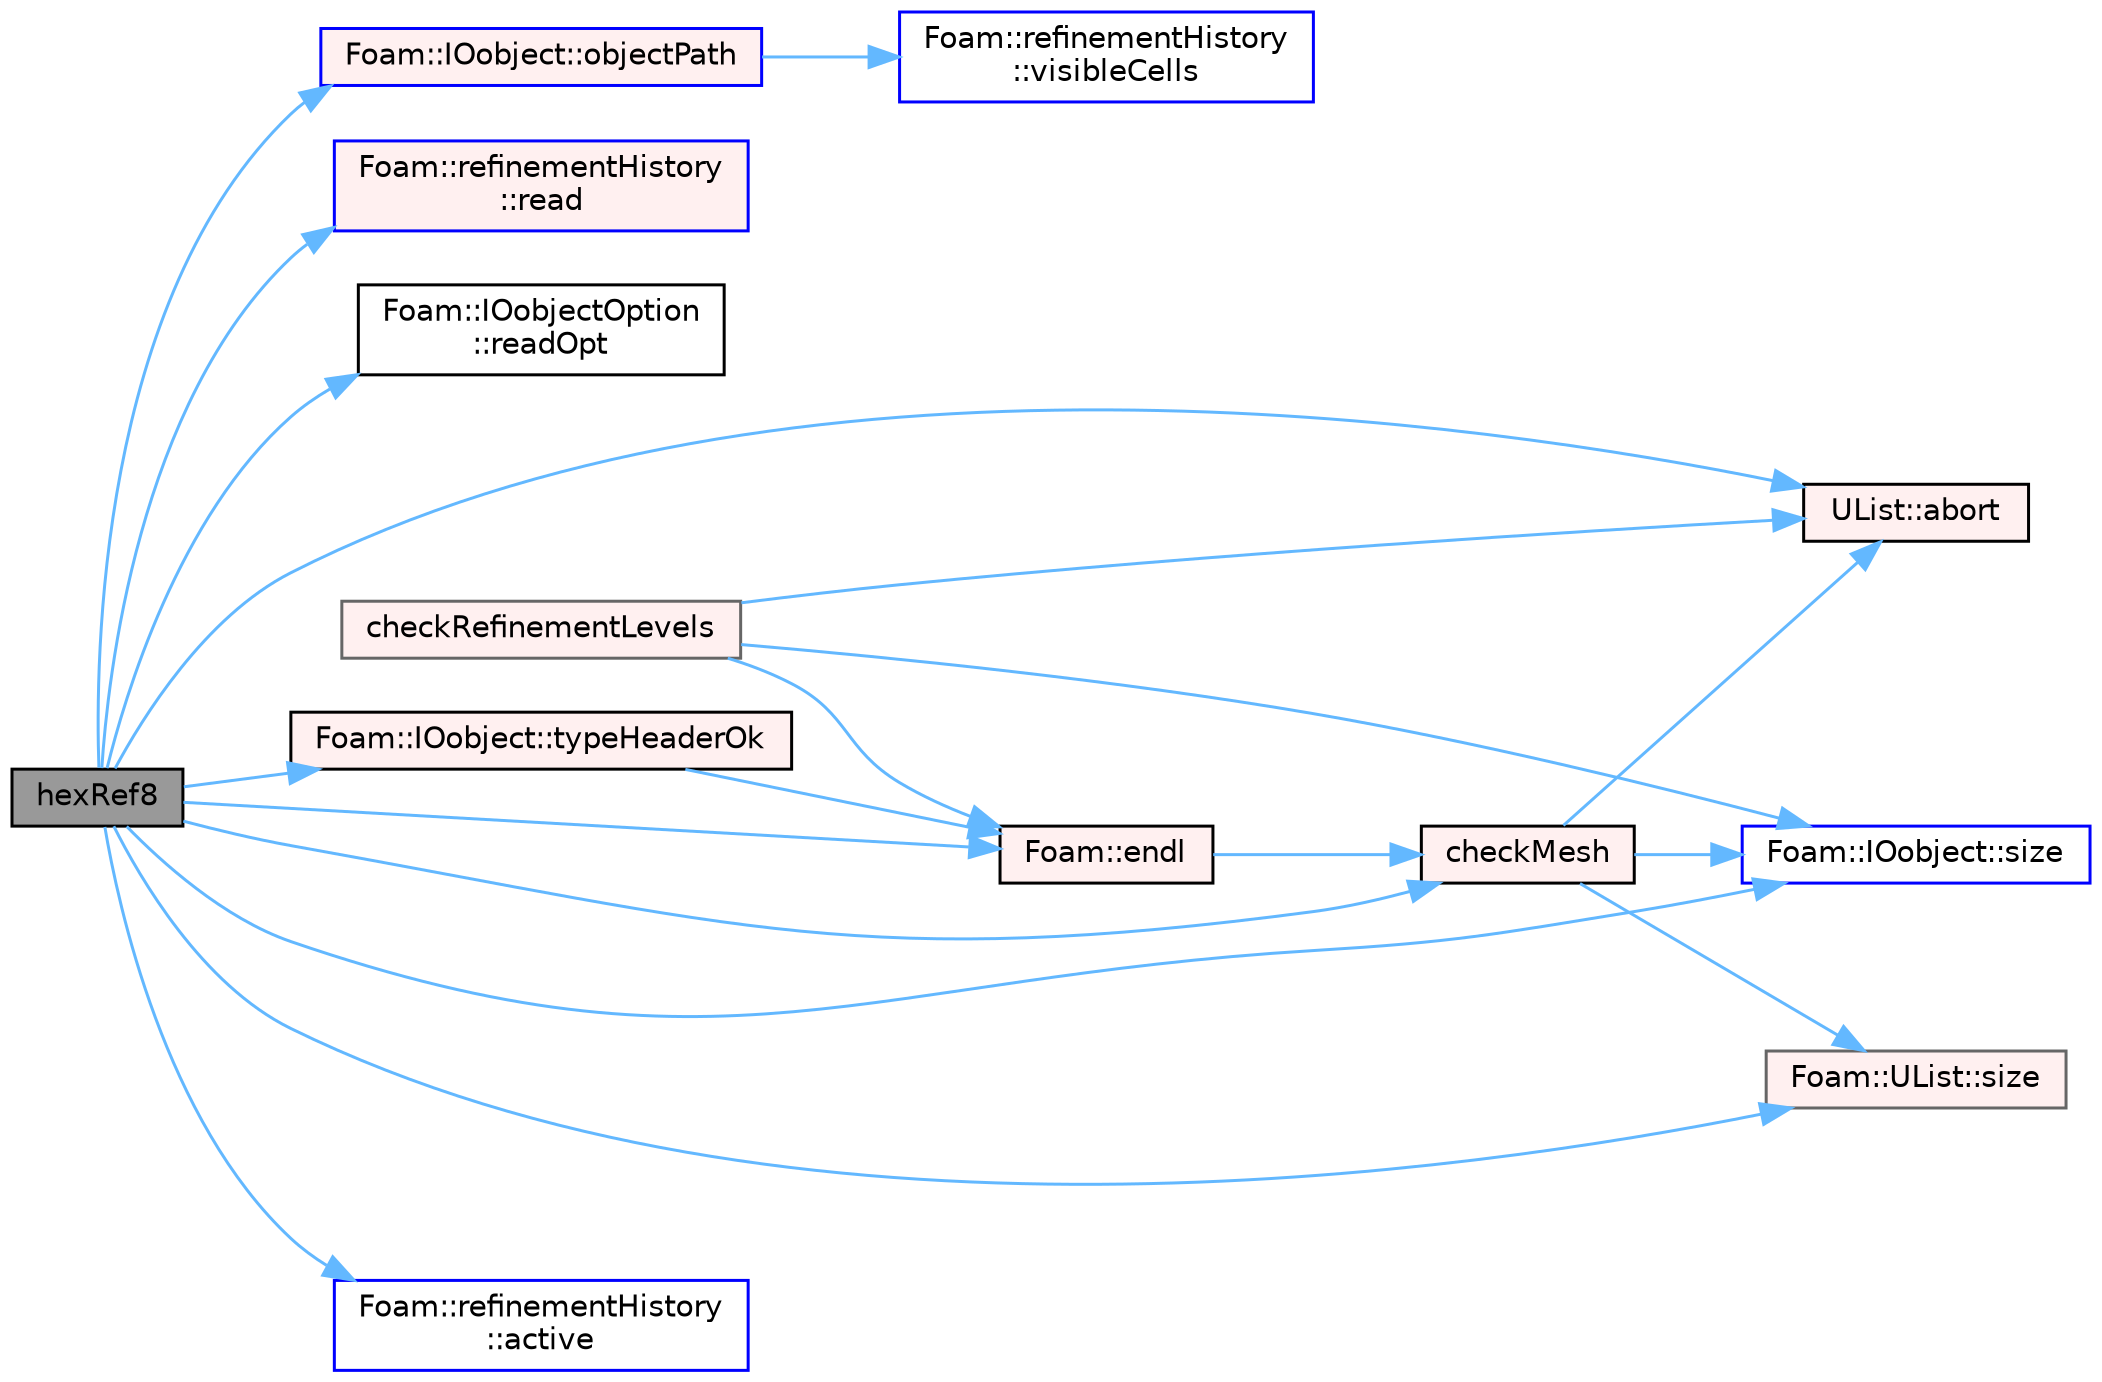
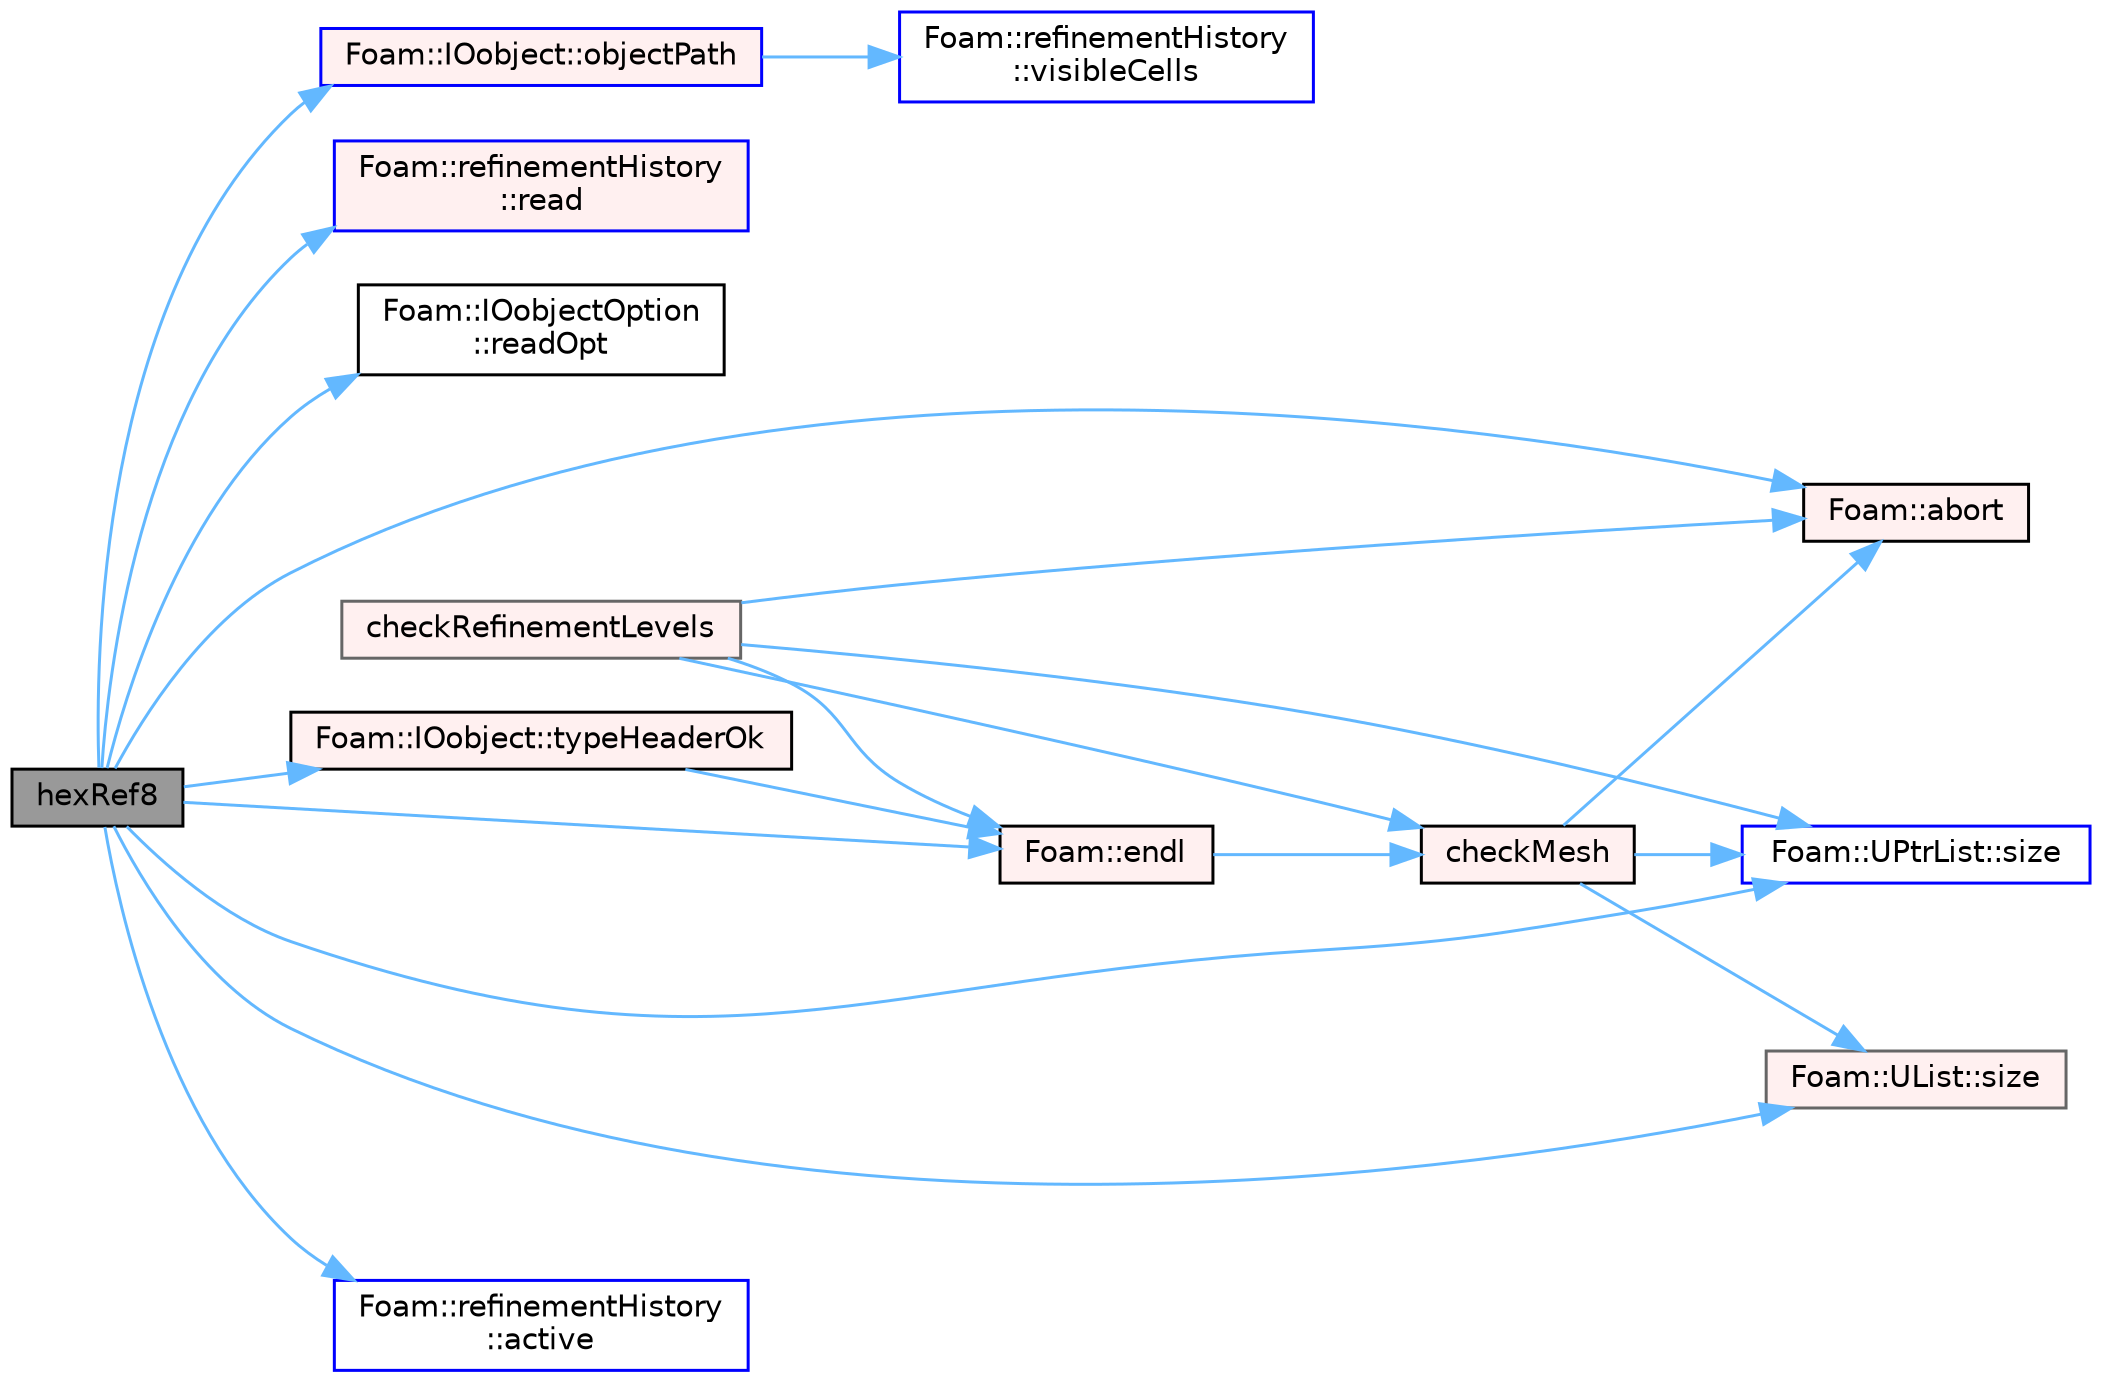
(1916, 513) -> (1916, 513)
(1916, 855) -> (1916, 855)
(794, 930) -> (1036, 736)
